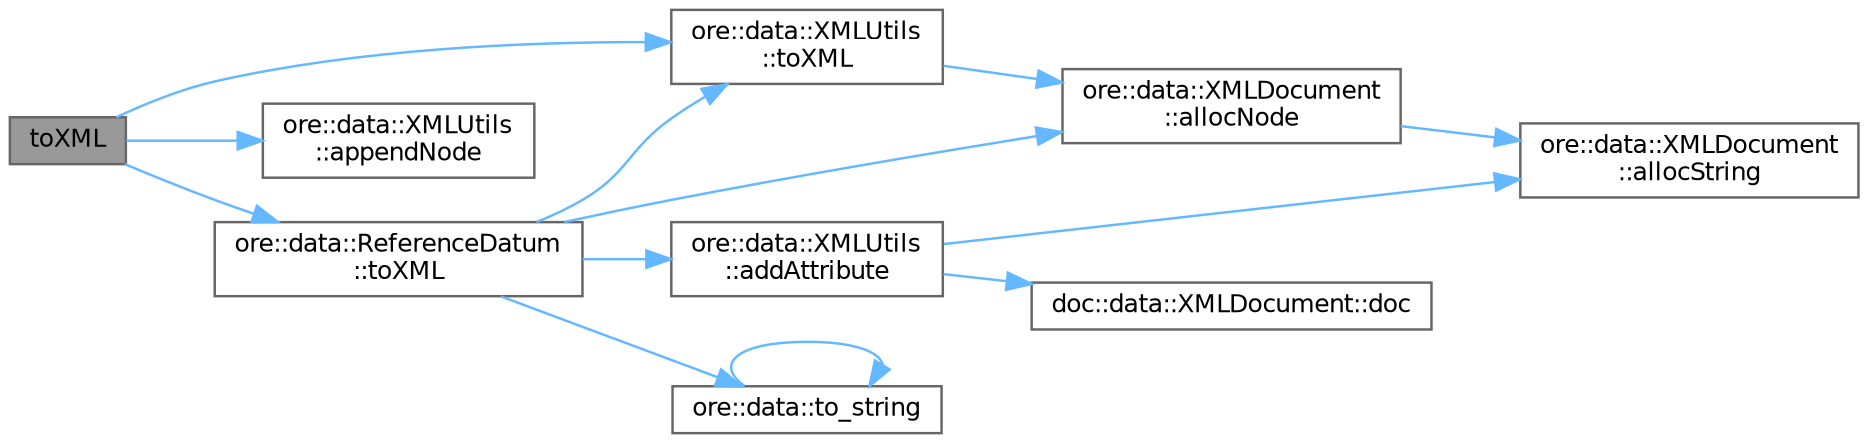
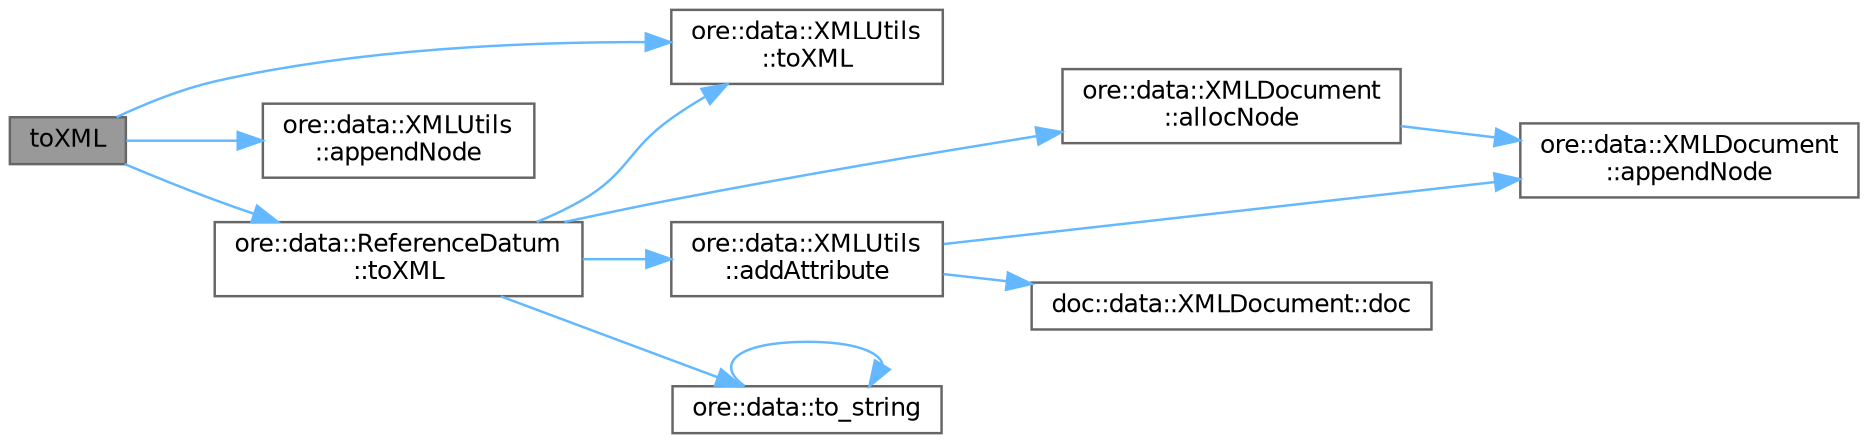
(990, 72) -> none
(1689, 160) -> (1689, 160)
